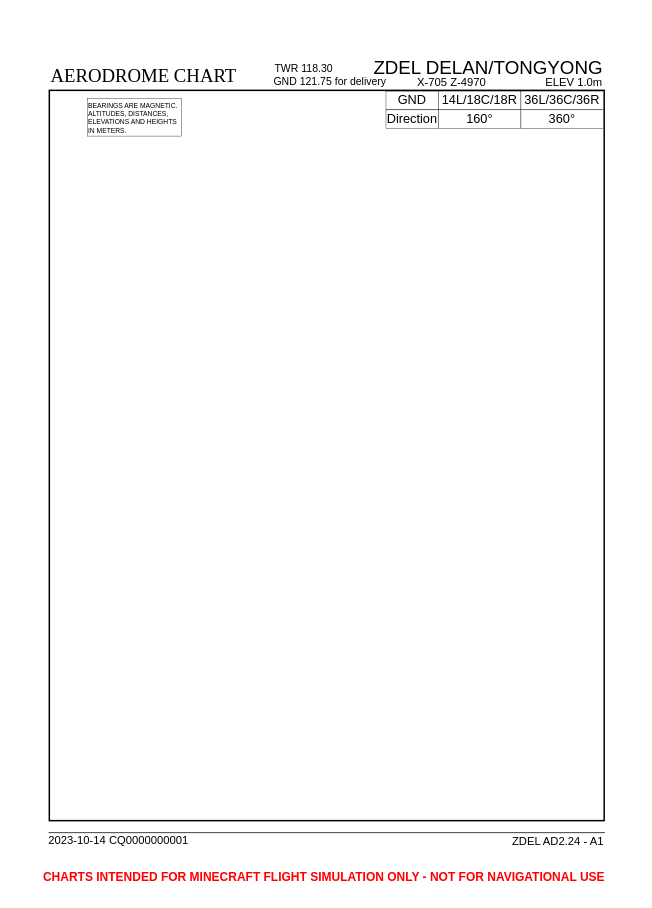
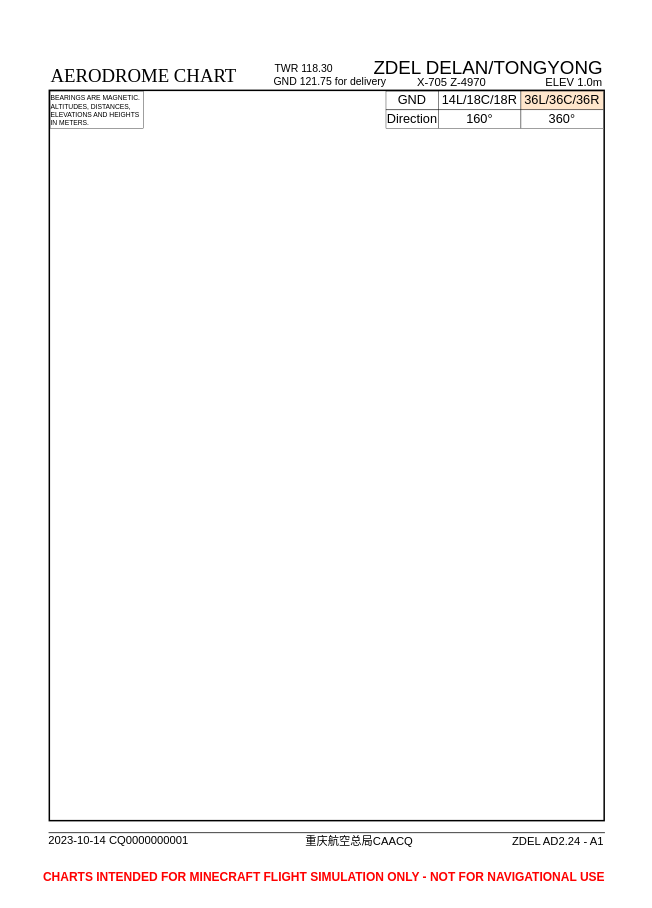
(562, 101) -> (562, 101)
(134, 117) -> (97, 110)
none -> (357, 840)
